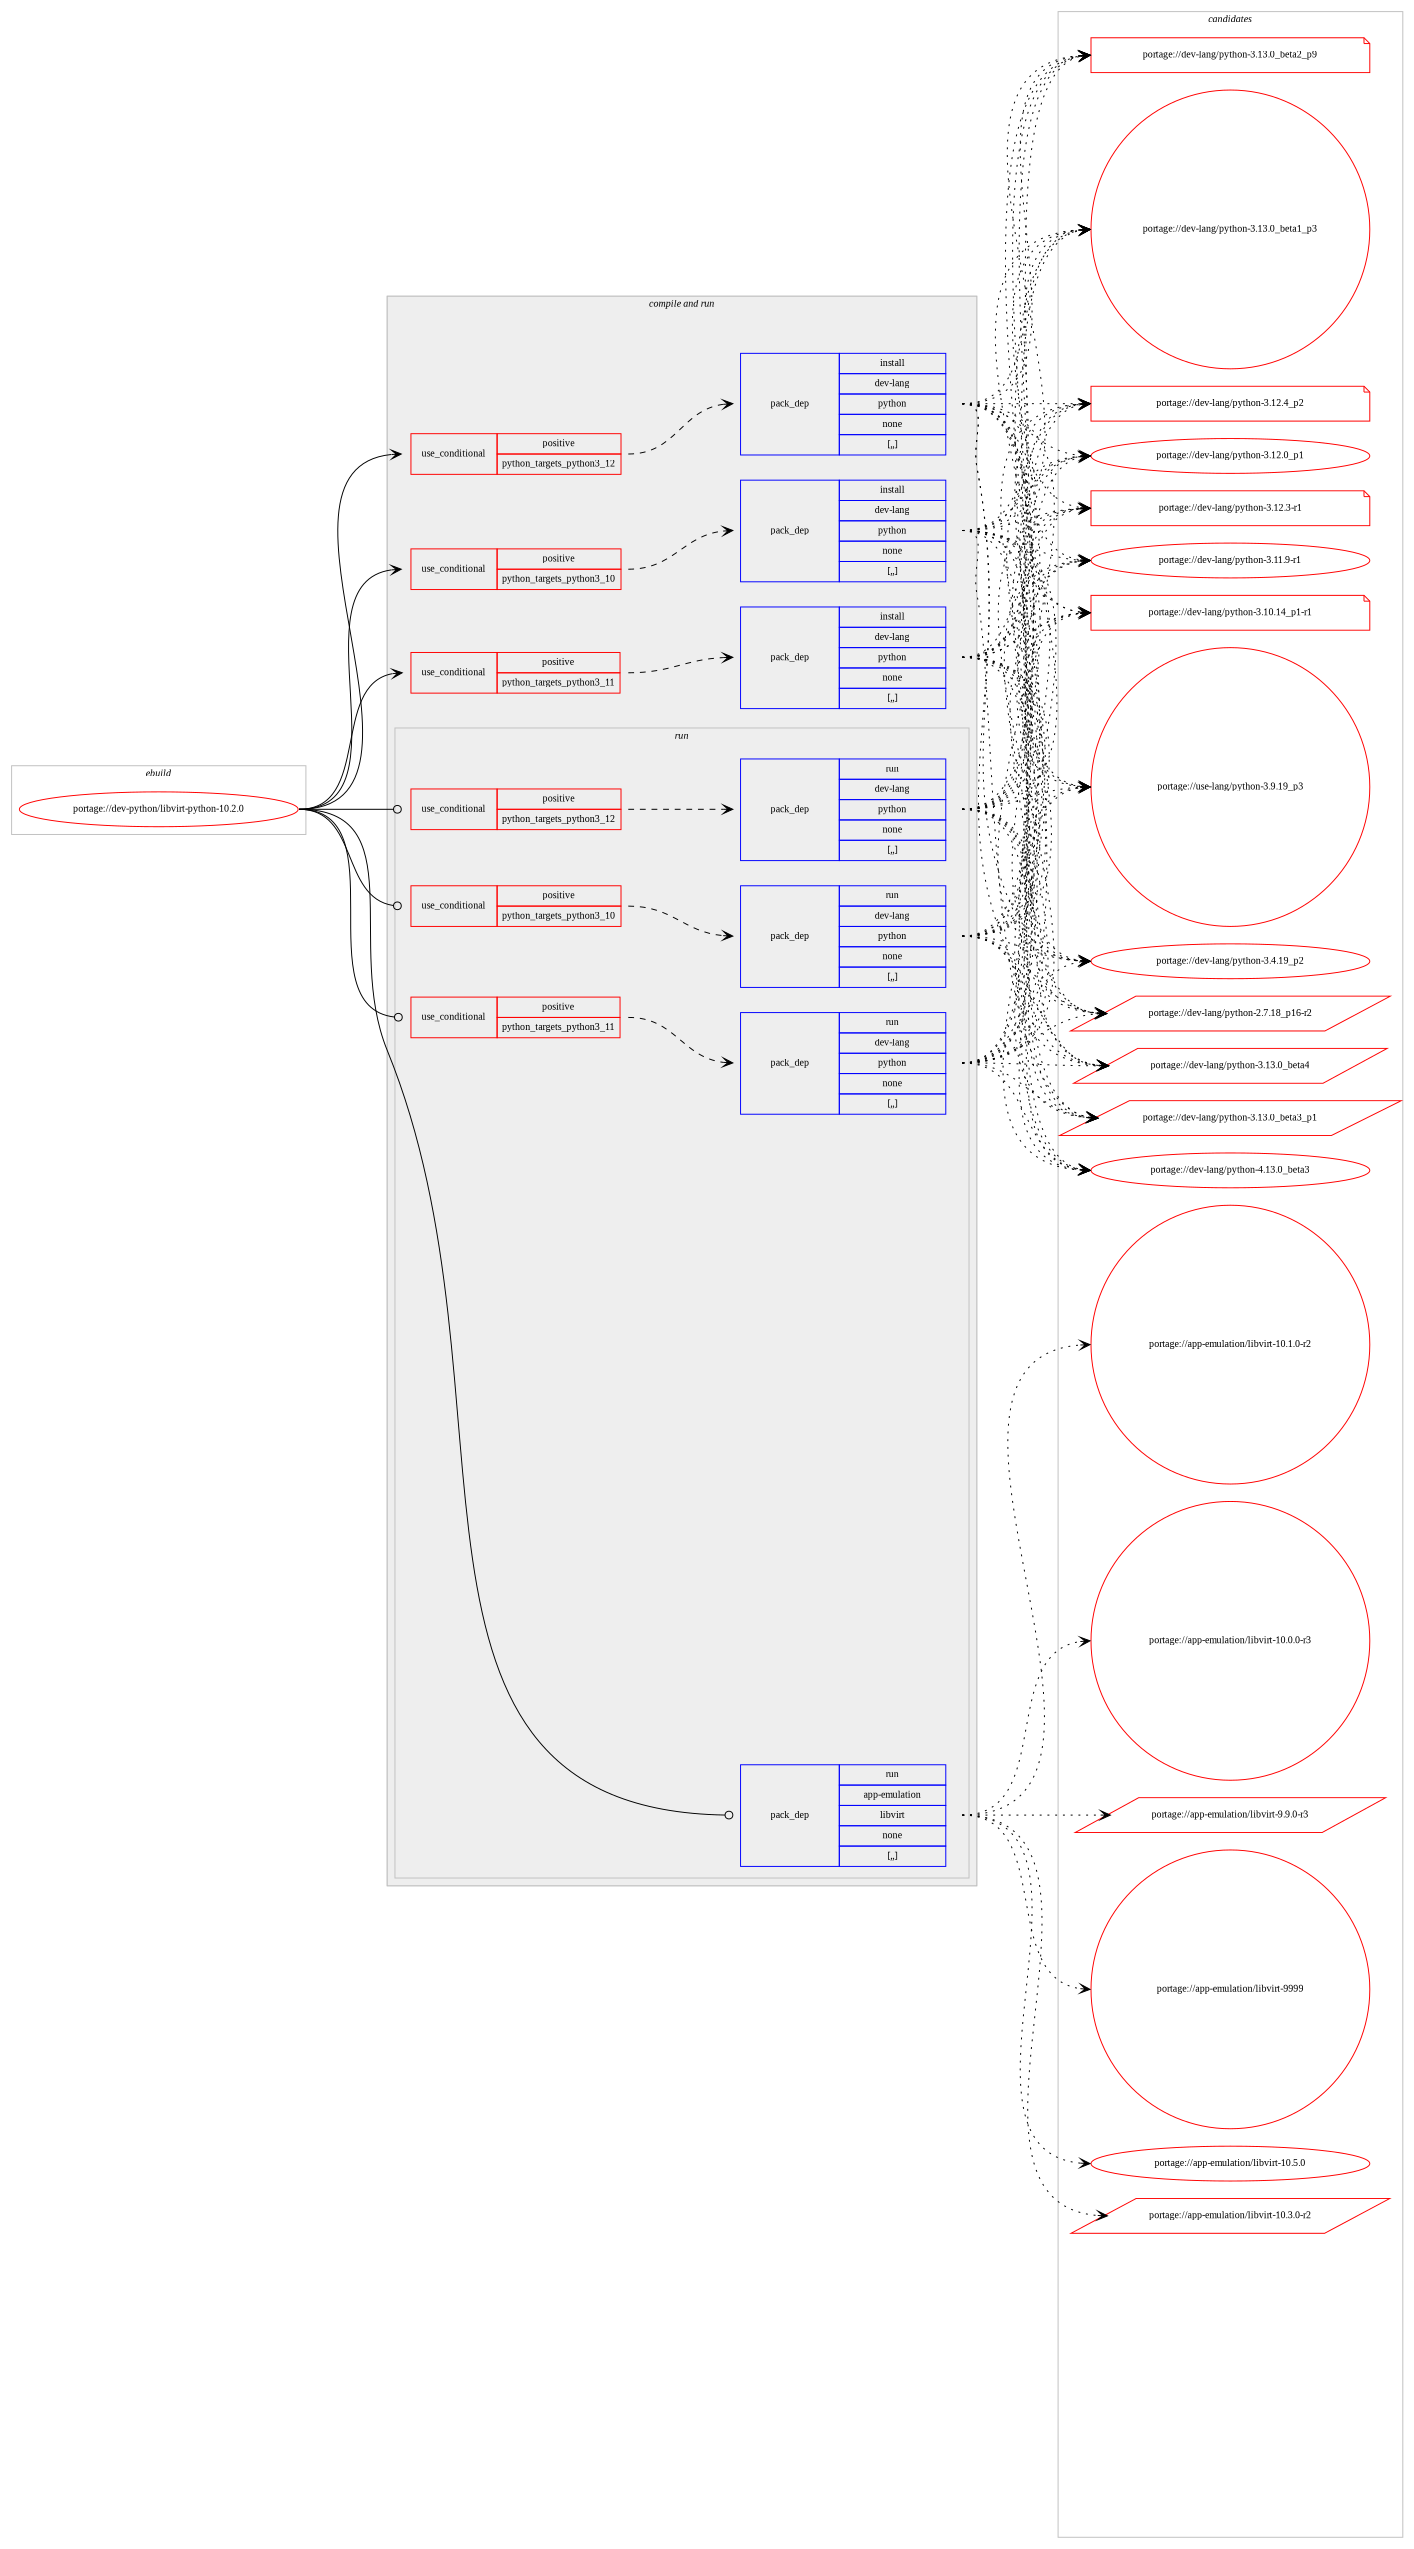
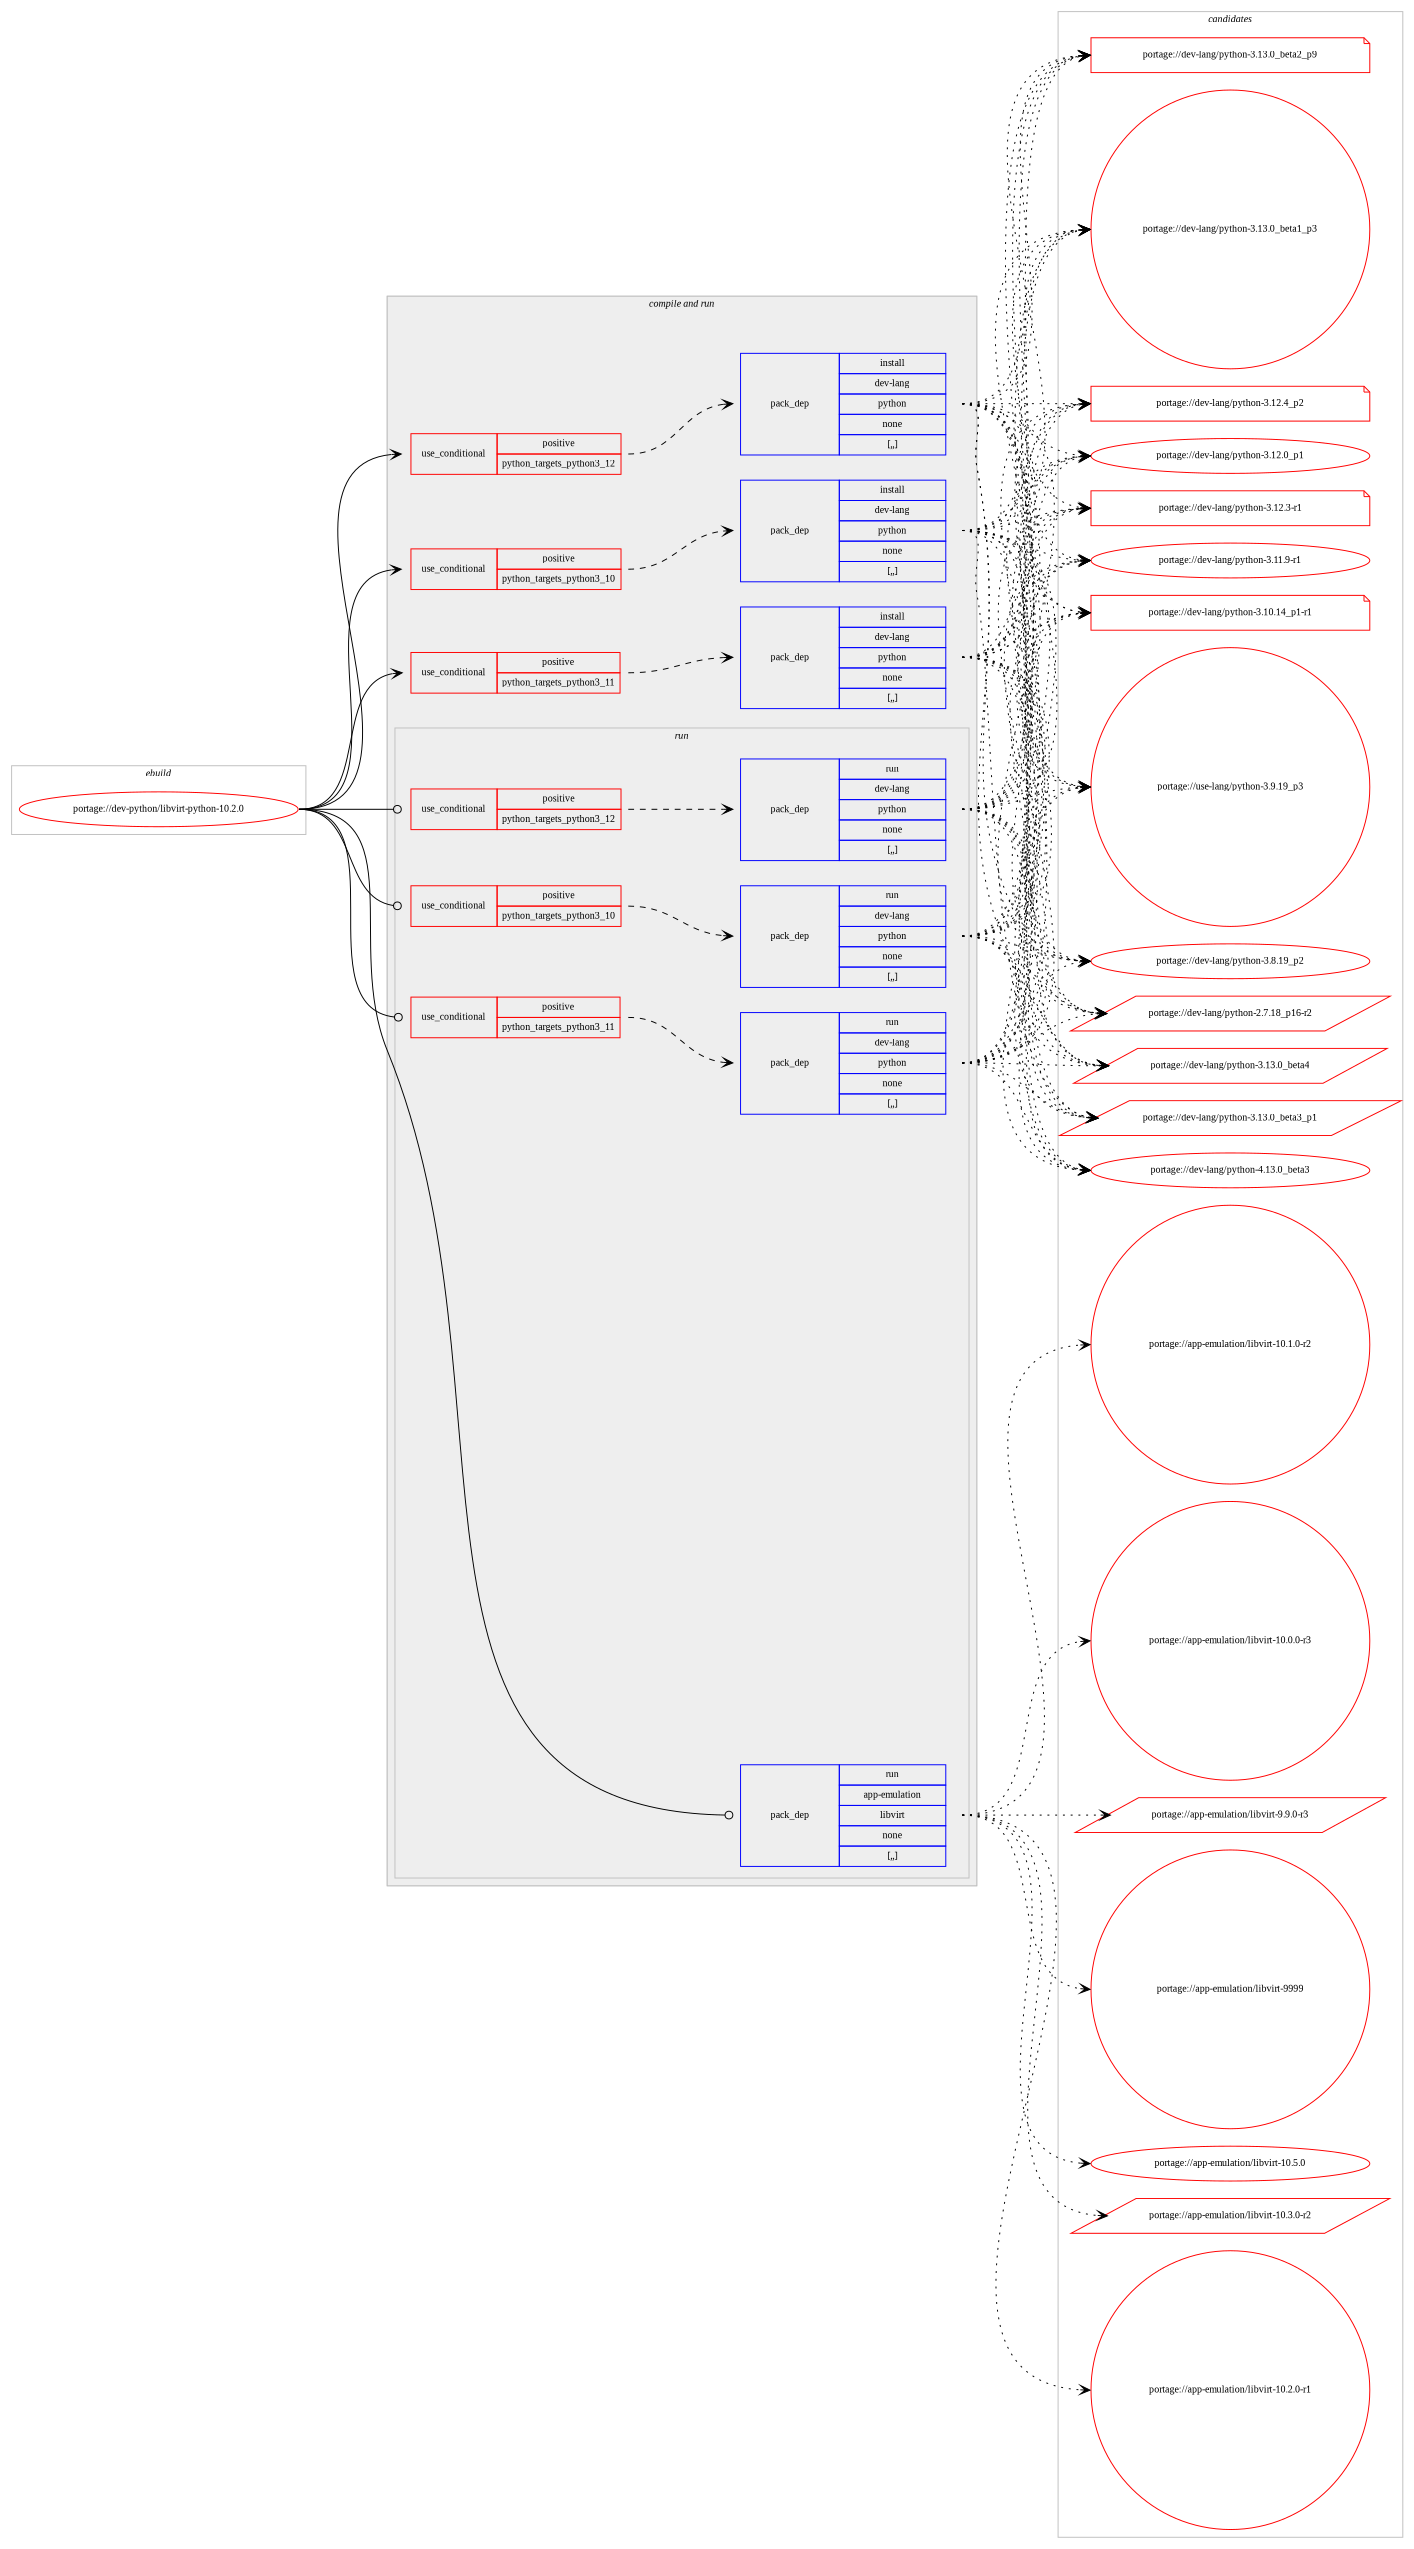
(1230, 961) -> (1230, 961)
none -> (1230, 2390)
